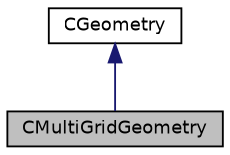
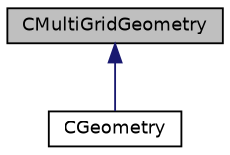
(115, 87) -> (115, 87)
